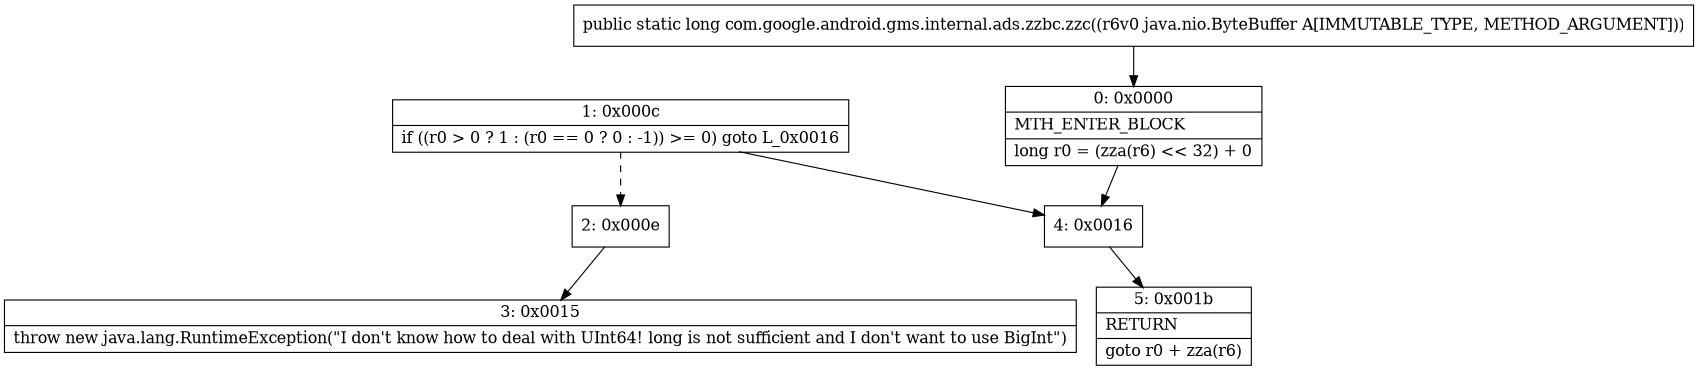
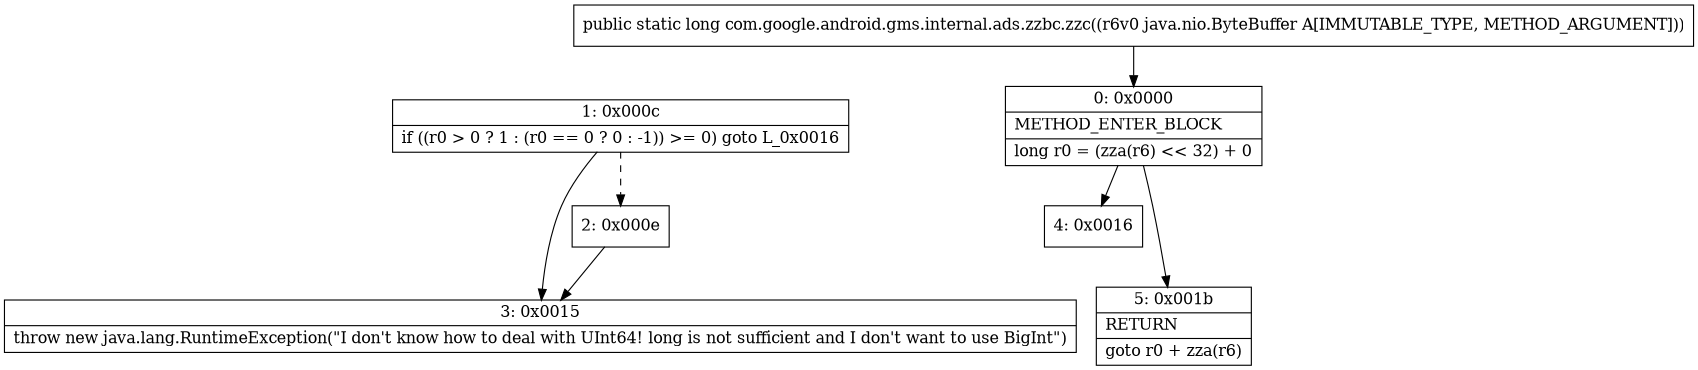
(1100, 125) -> (1119, 125)
(886, 182) -> (558, 215)
(1123, 263) -> (1156, 221)
